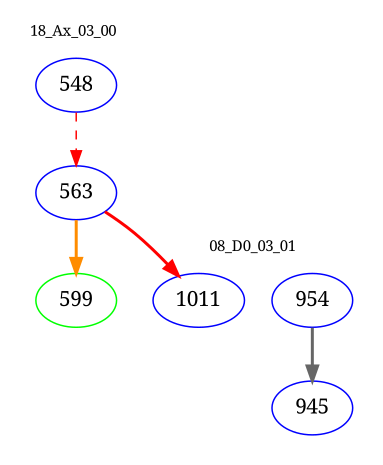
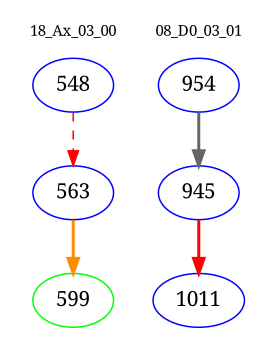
(150, 247) -> (199, 239)
